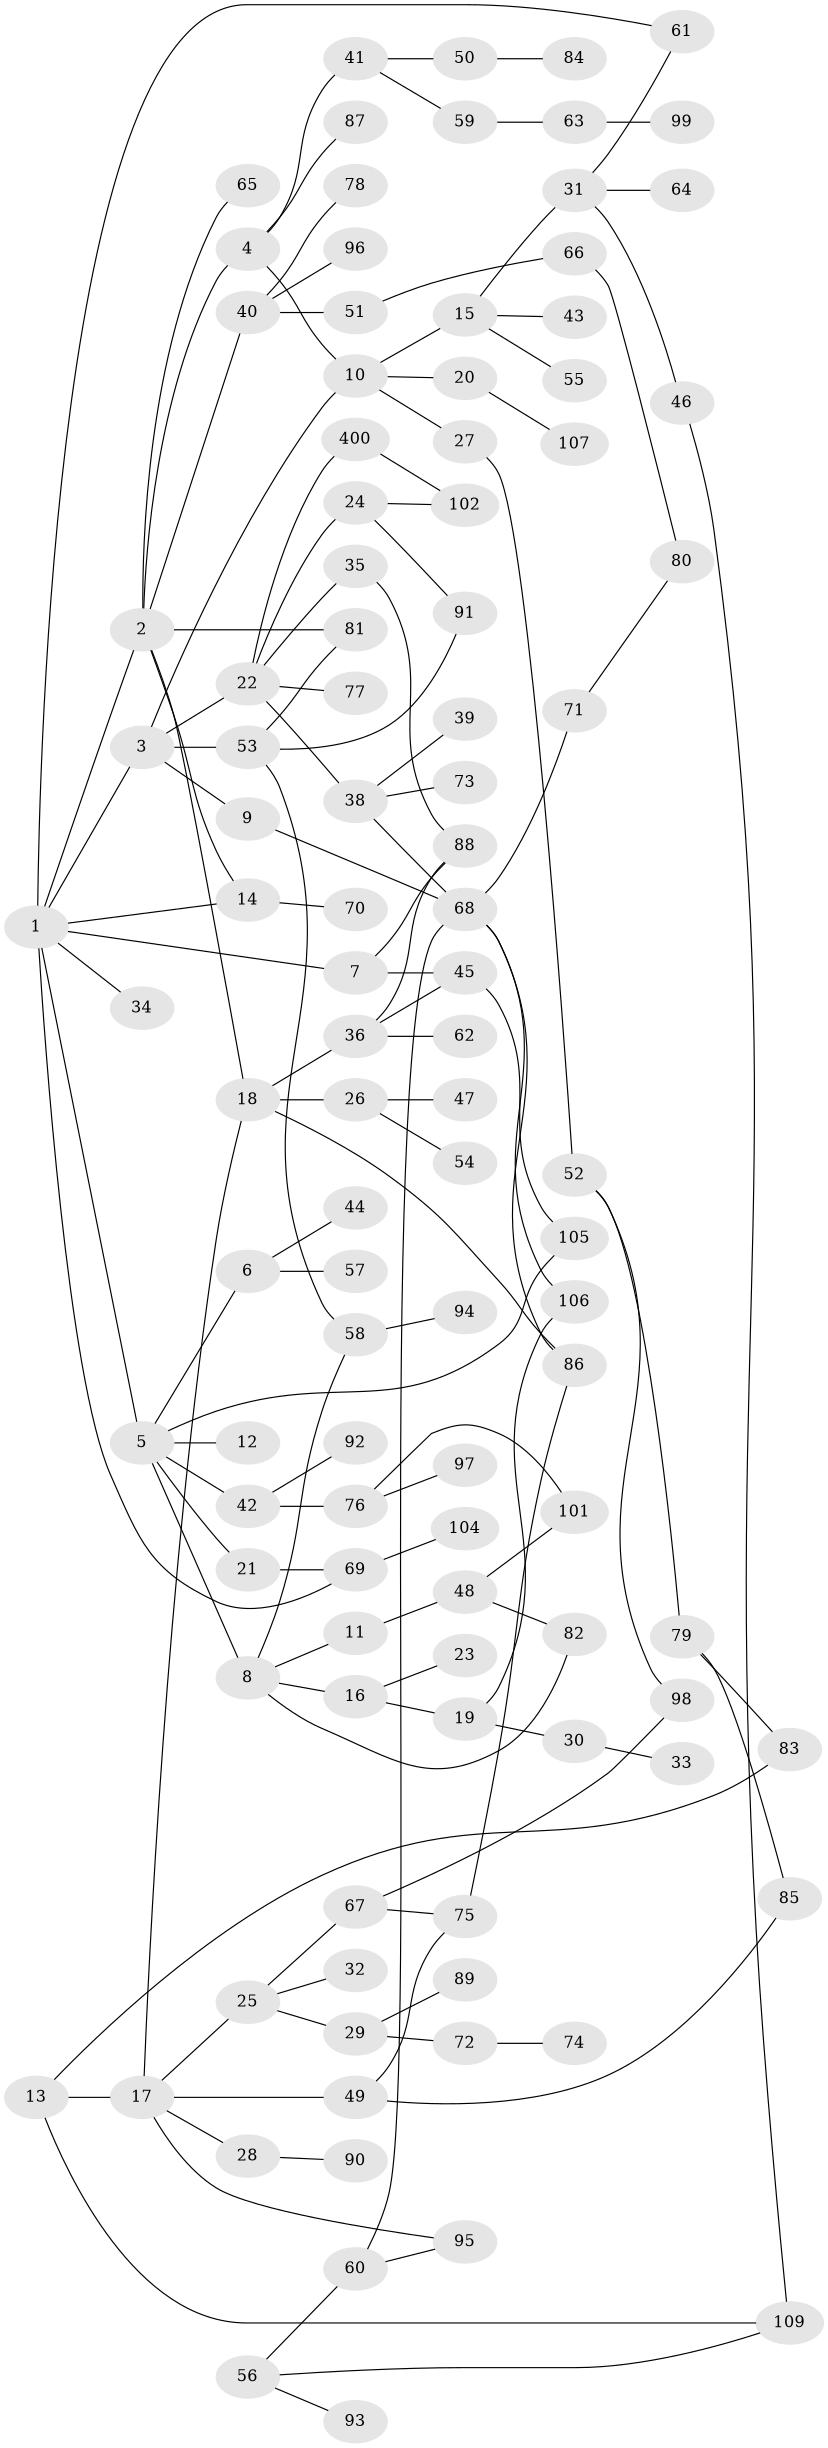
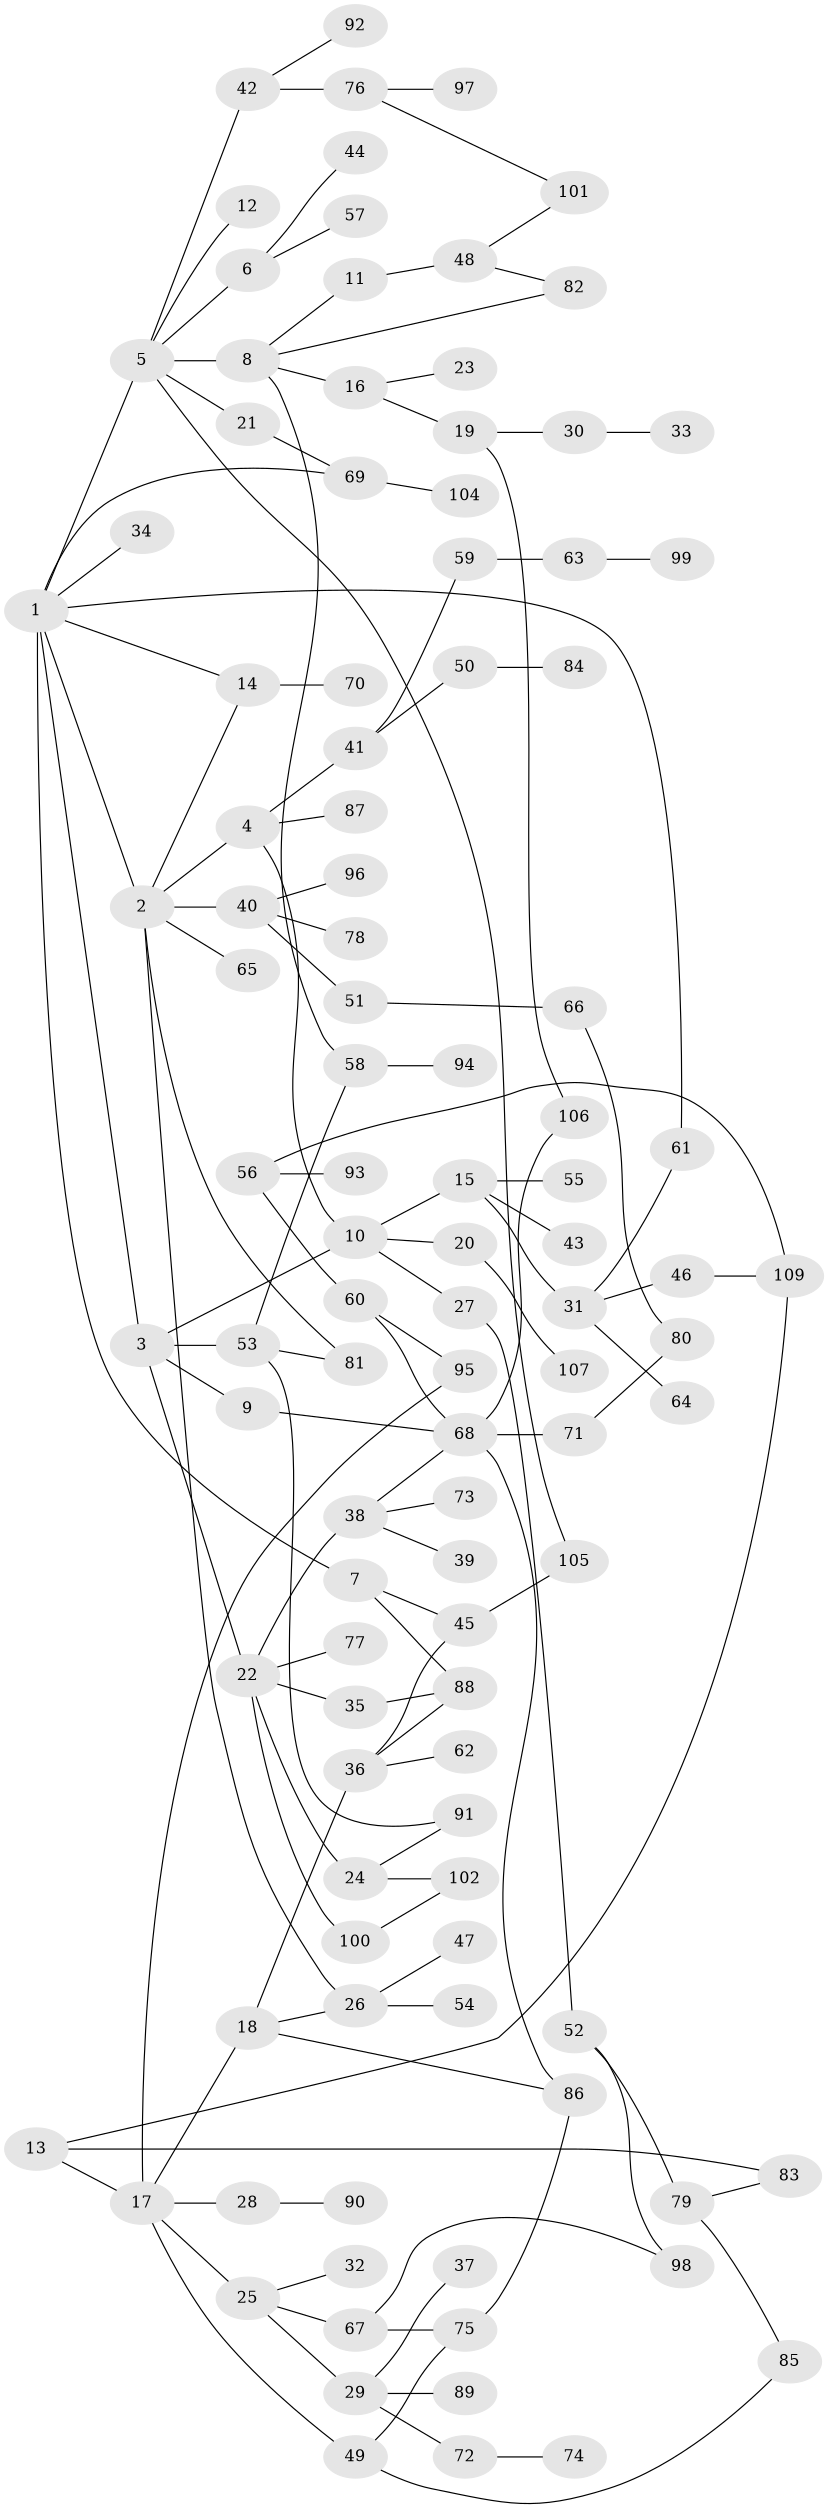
(356, 439) -> (356, 1942)
(203, 863) -> (187, 1445)
none -> (465, 2267)
